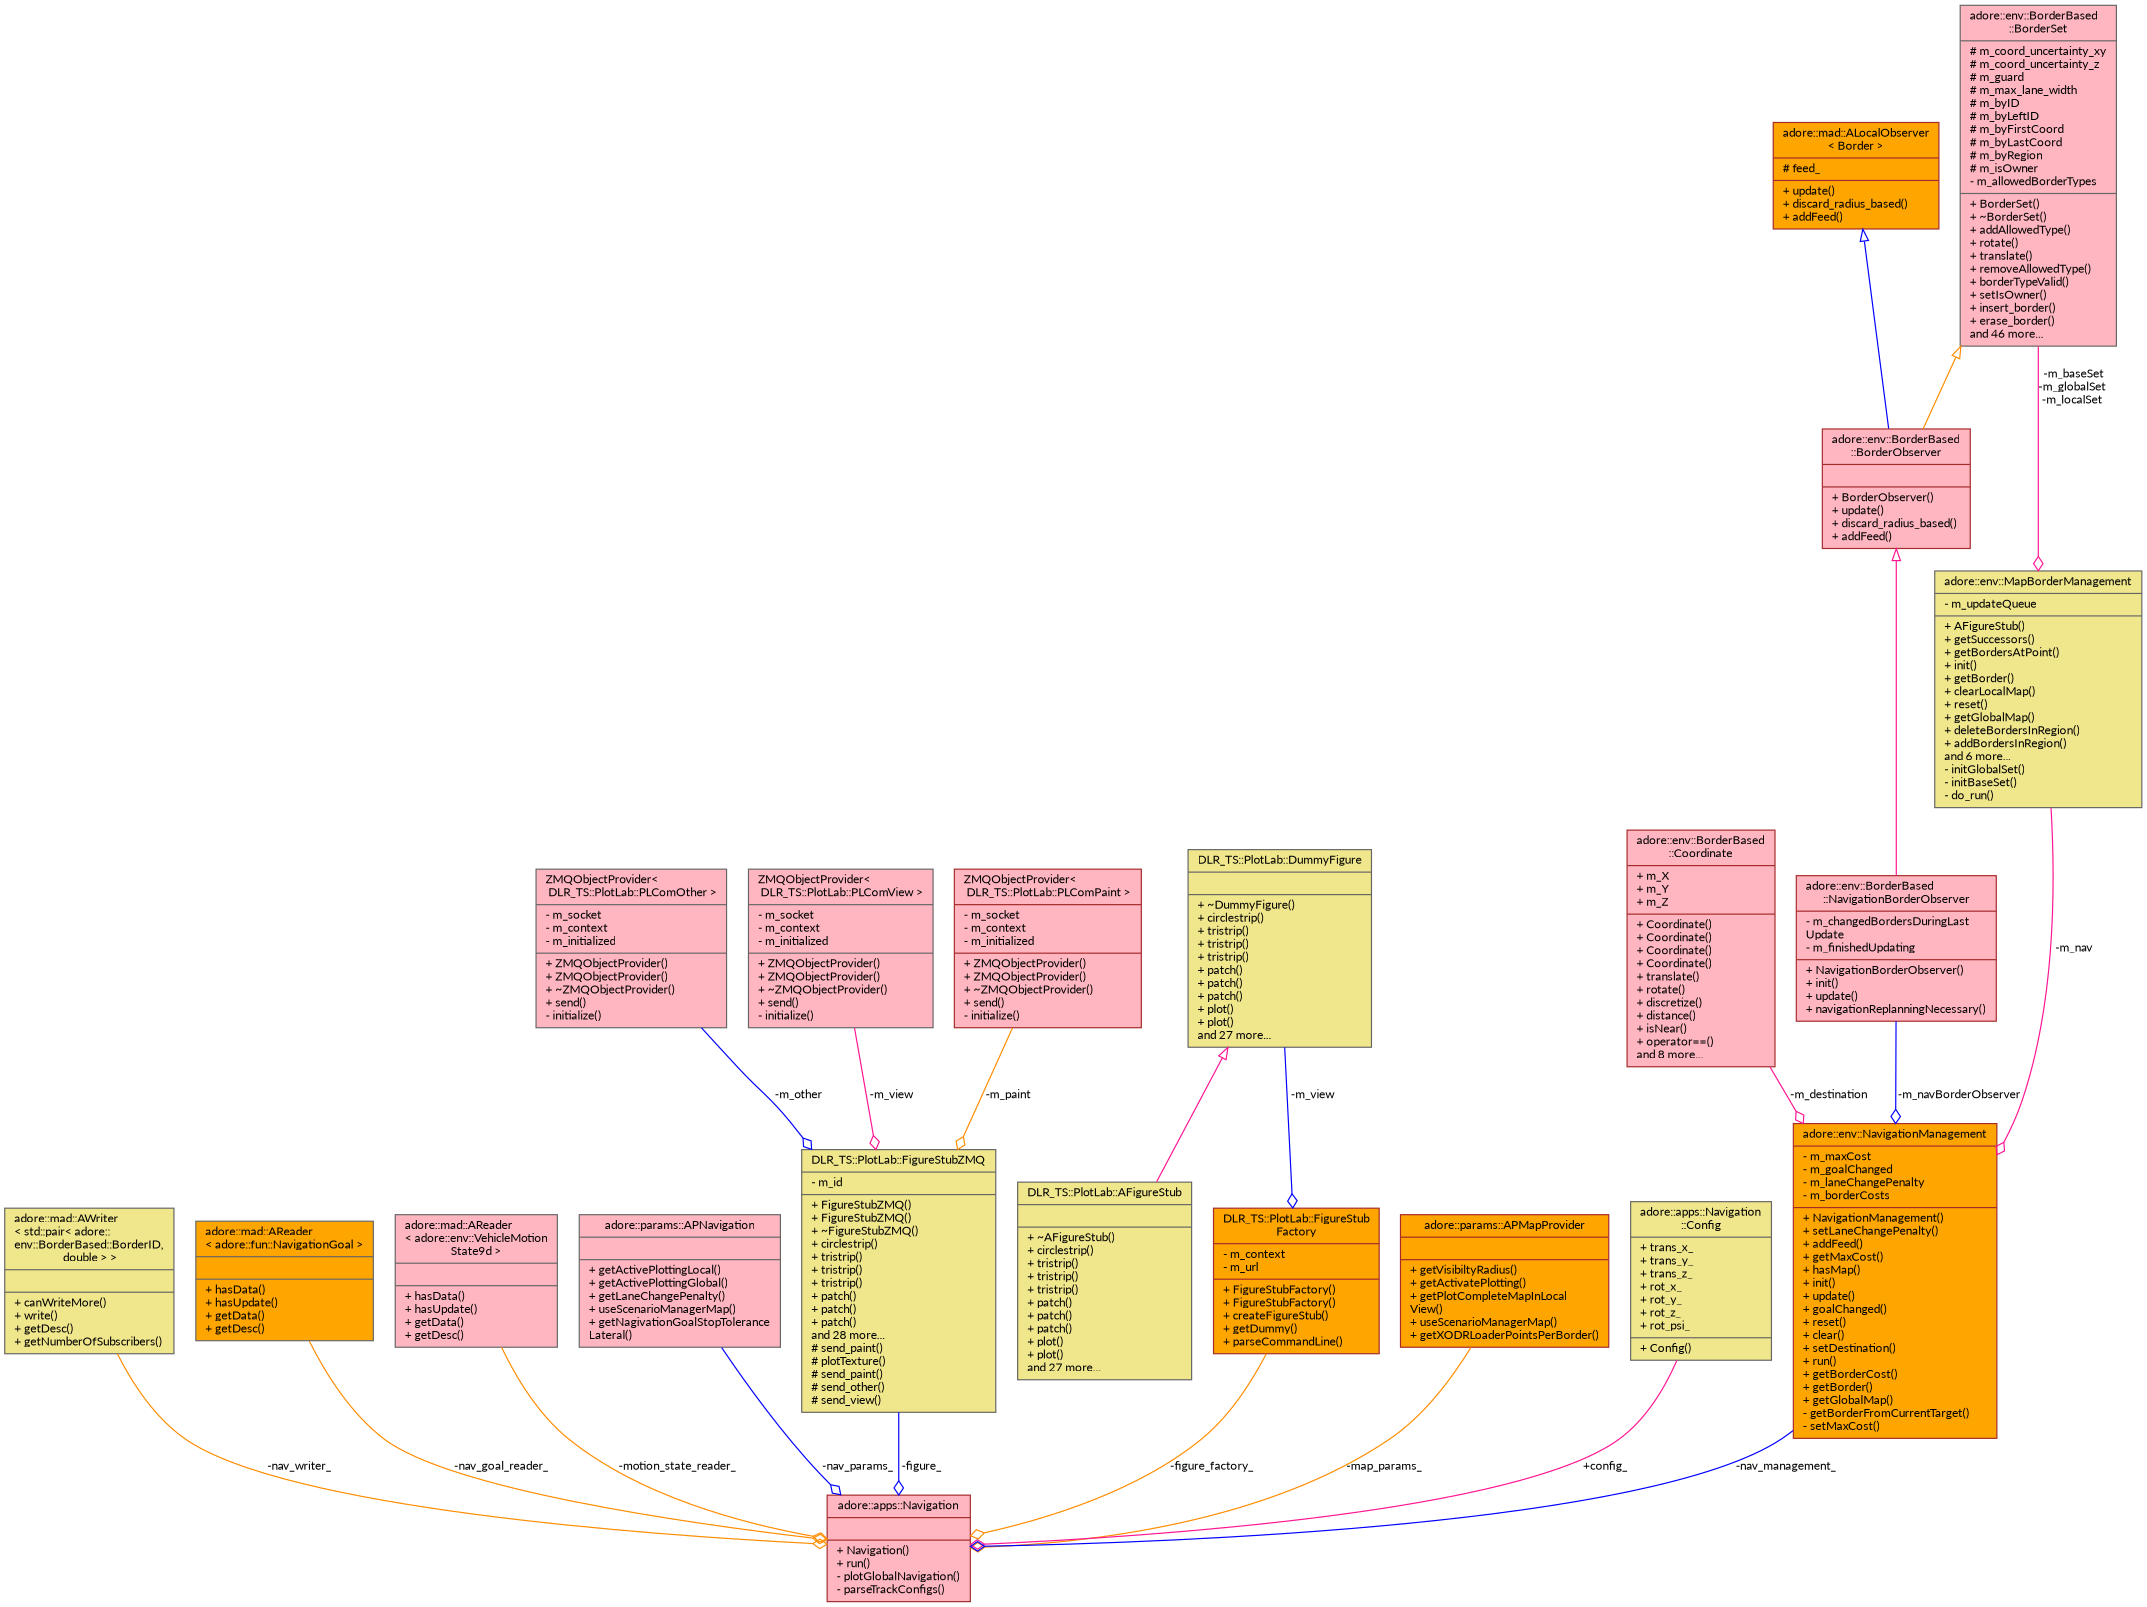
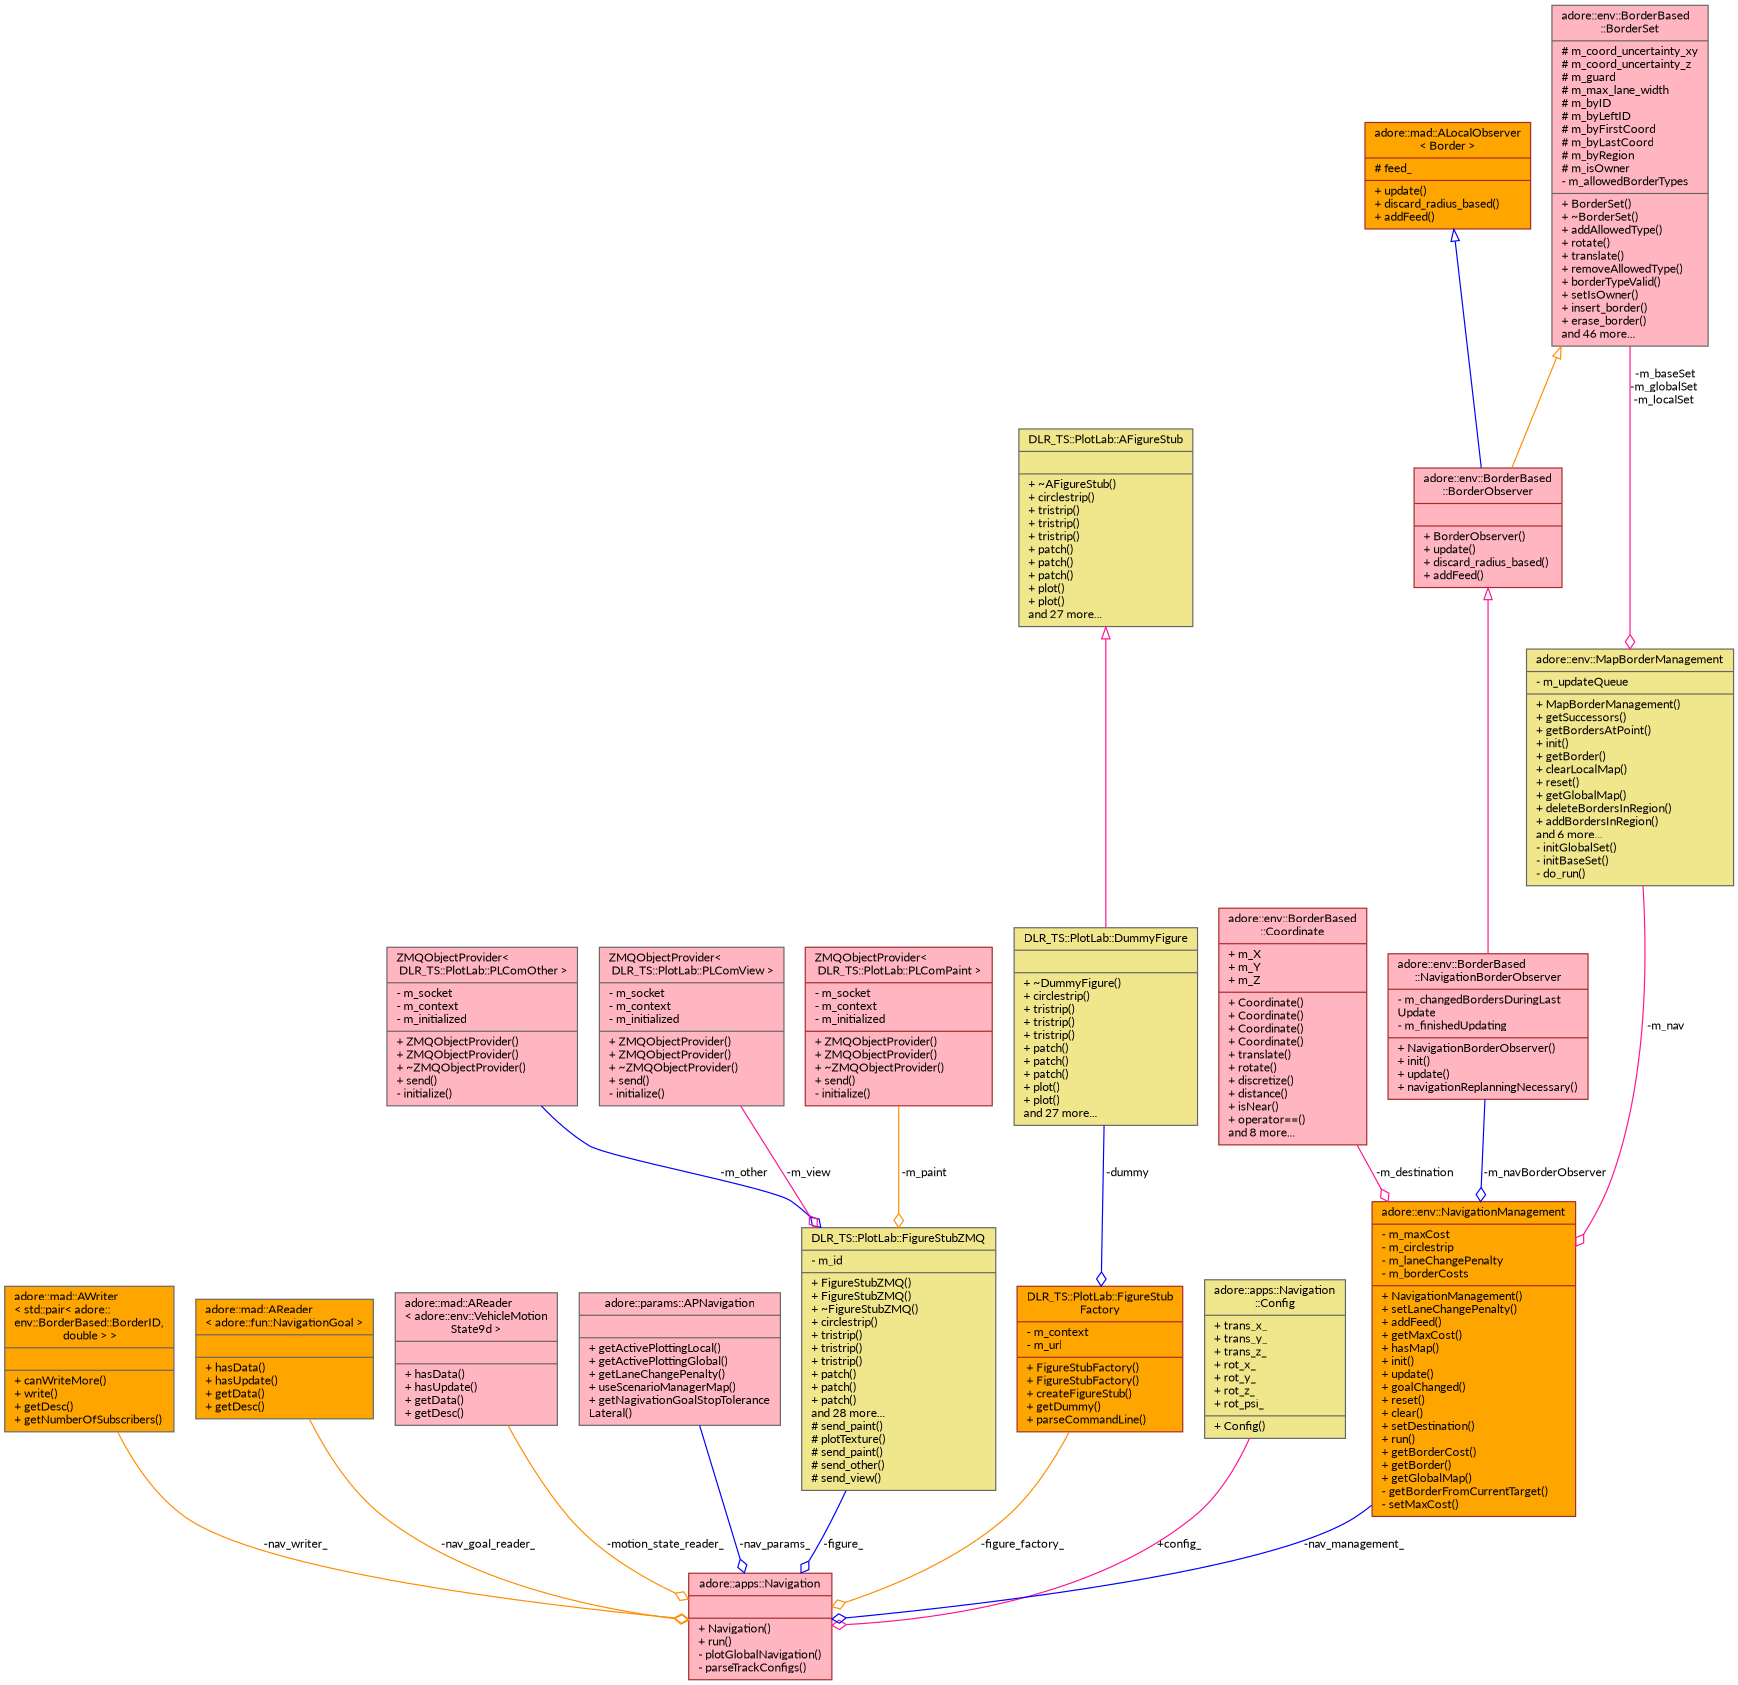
(1985, 627) -> (1609, 705)
(1312, 1095) -> (1127, 1173)
(1190, 1120) -> (1106, 783)
(1848, 1170) -> (1418, 1248)
(89, 1281) -> (89, 1359)
(1505, 1281) -> none
